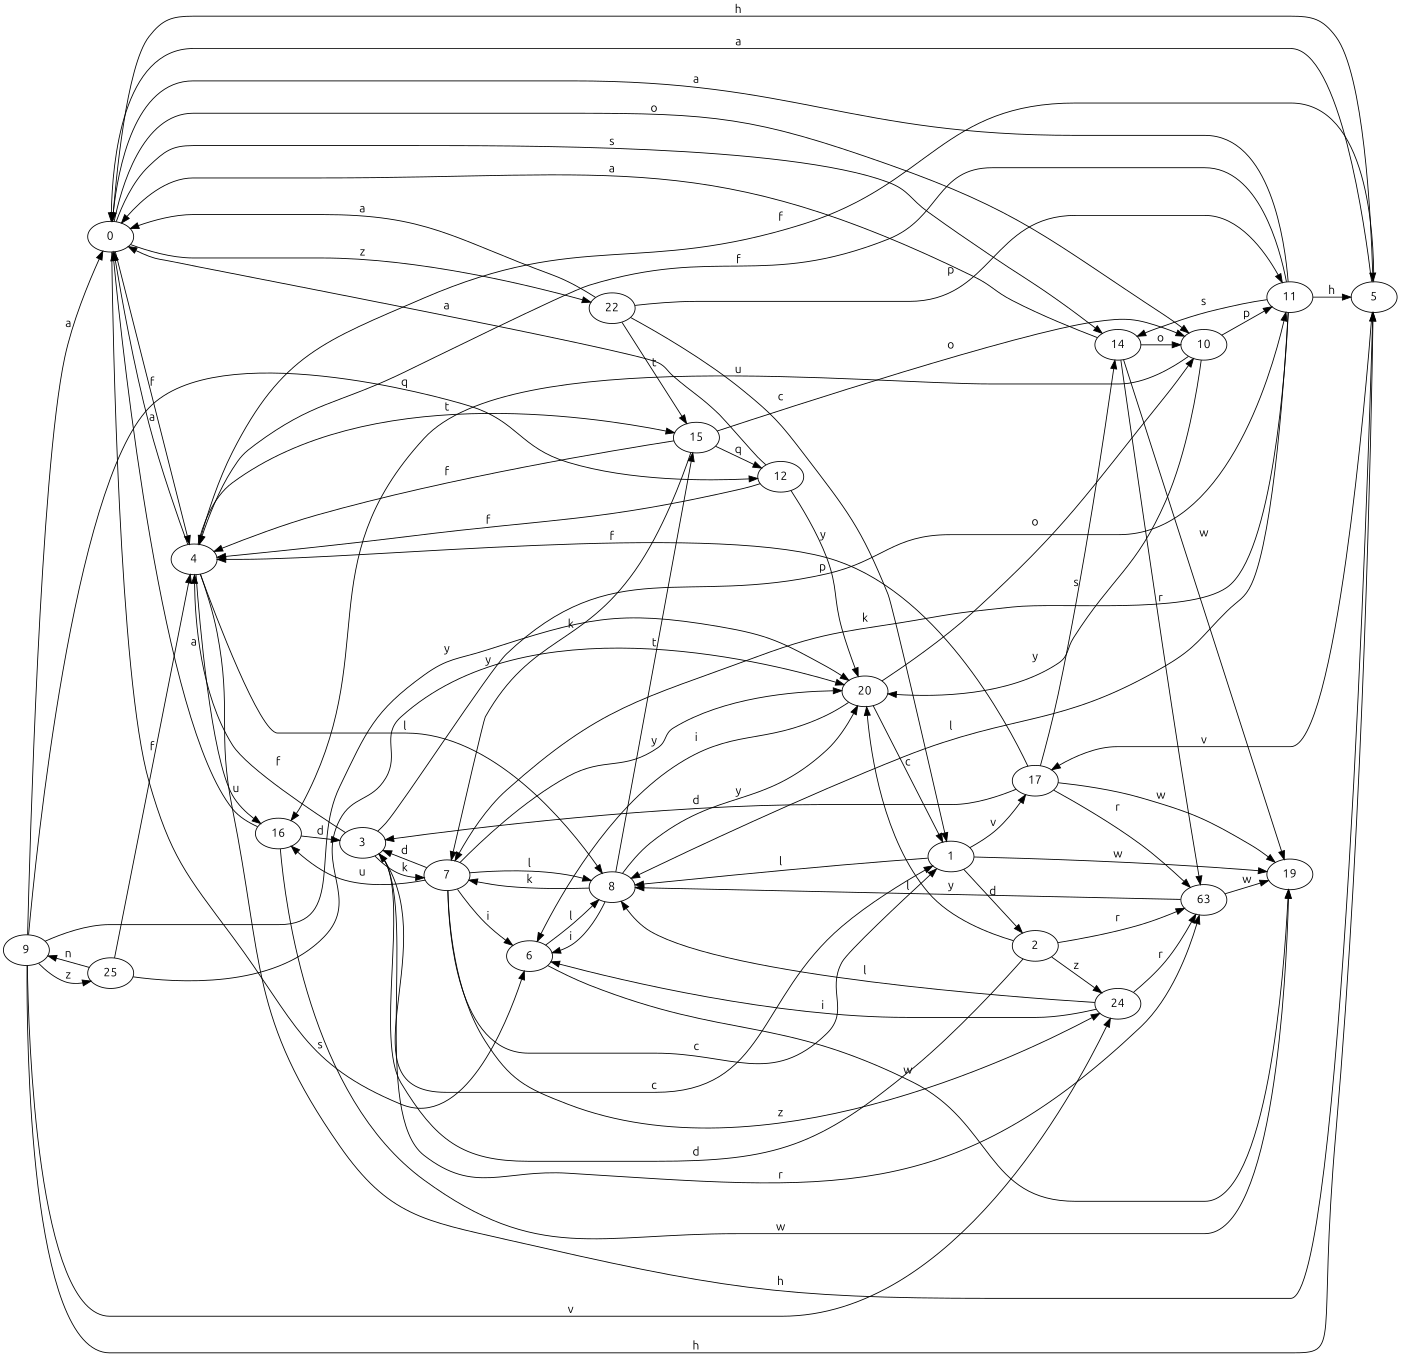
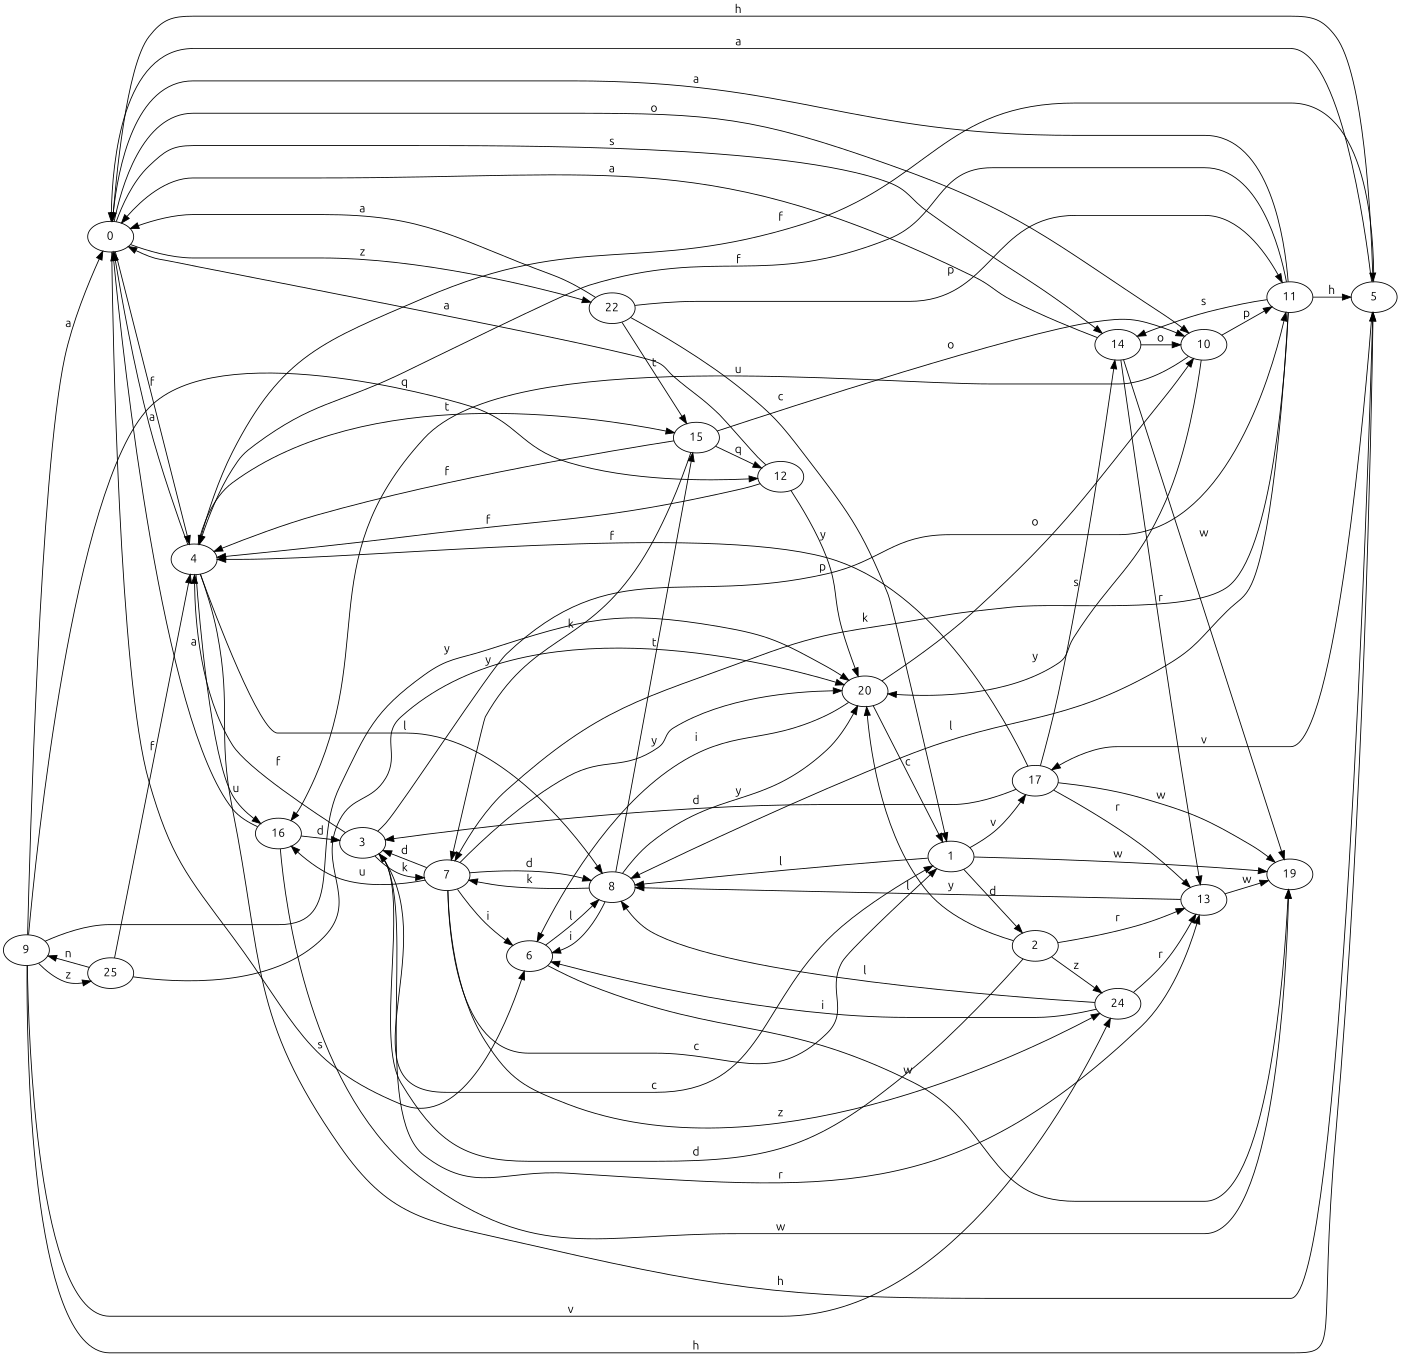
(530, 864) -> (530, 864)
(1204, 900) -> (1204, 900)
